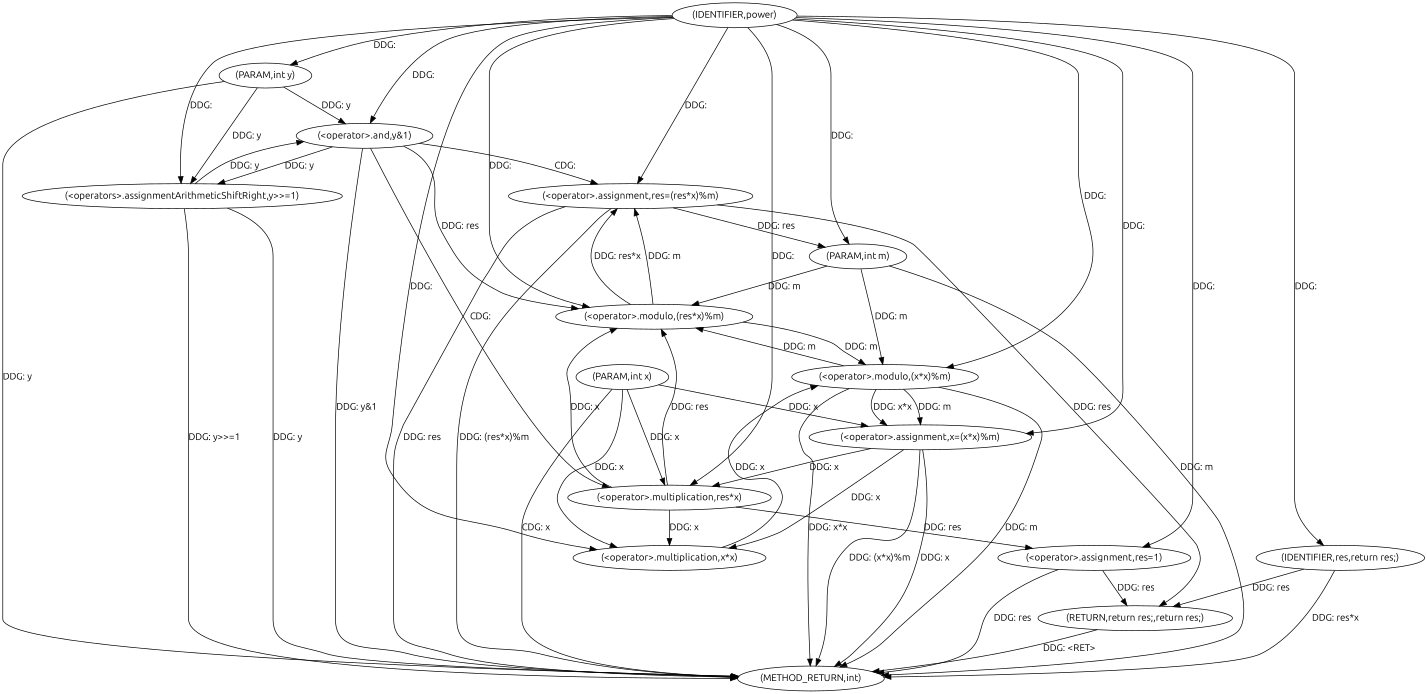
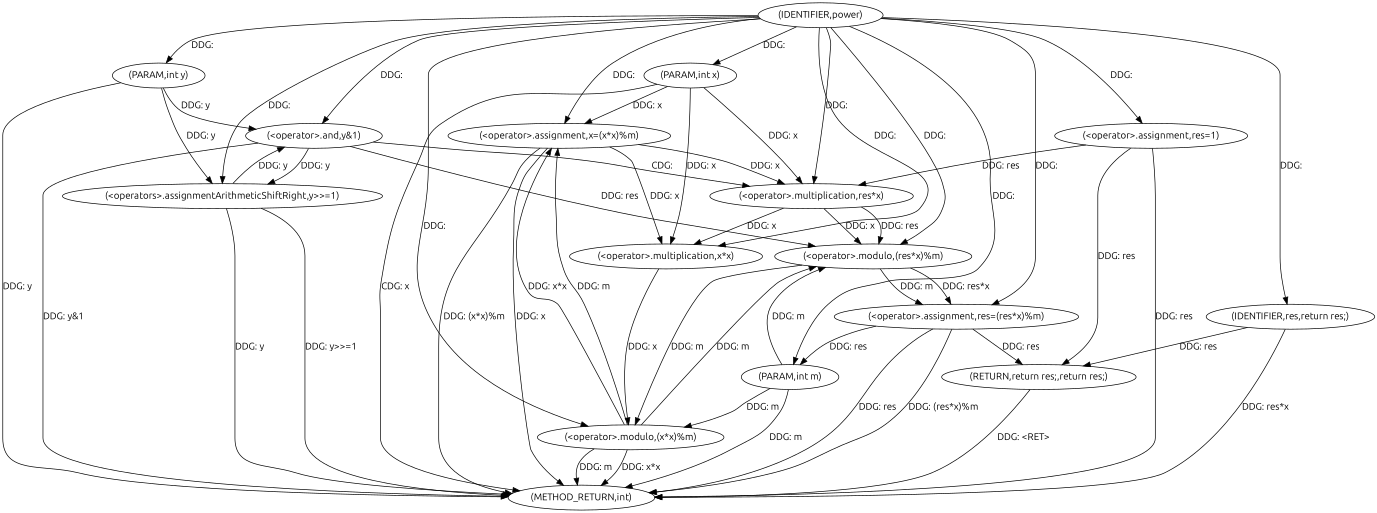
none -> (758, 44)
(506, 158) -> none
(881, 527) -> (975, 162)
